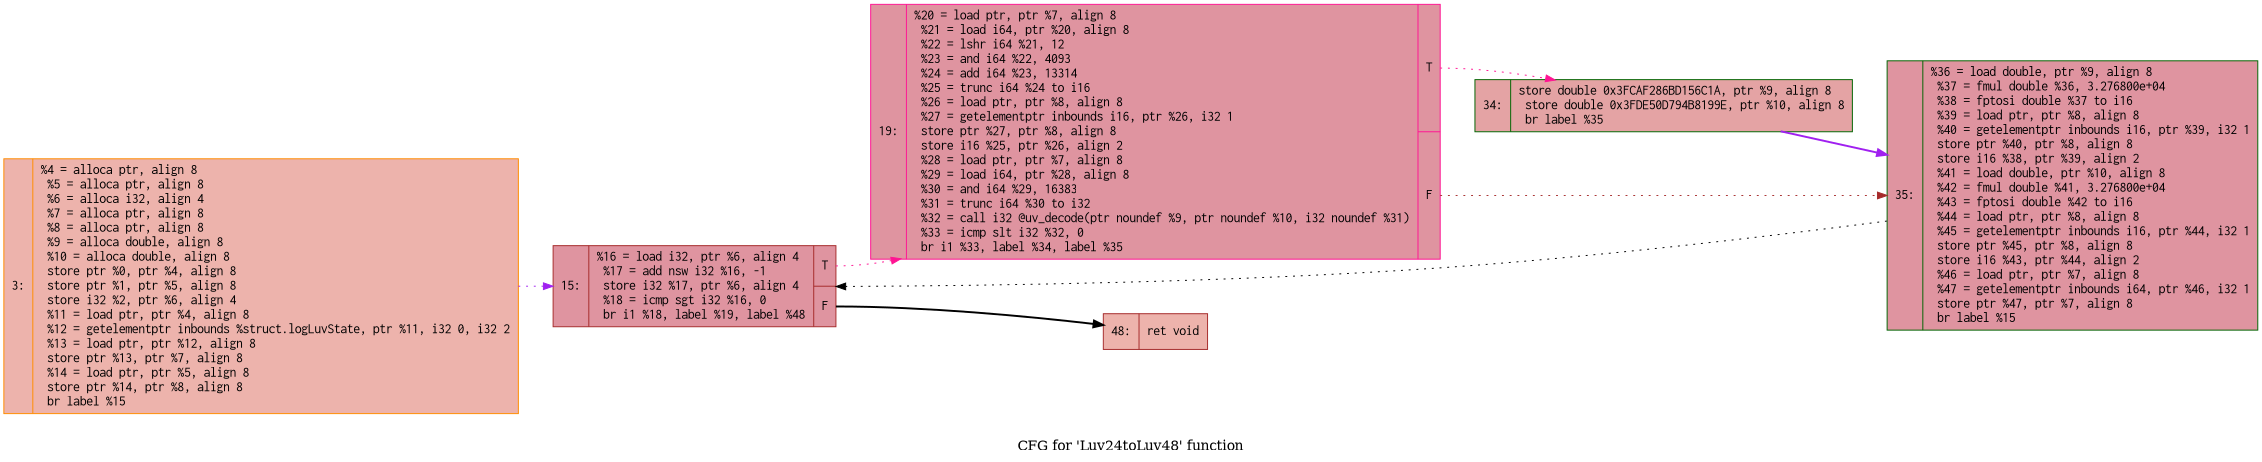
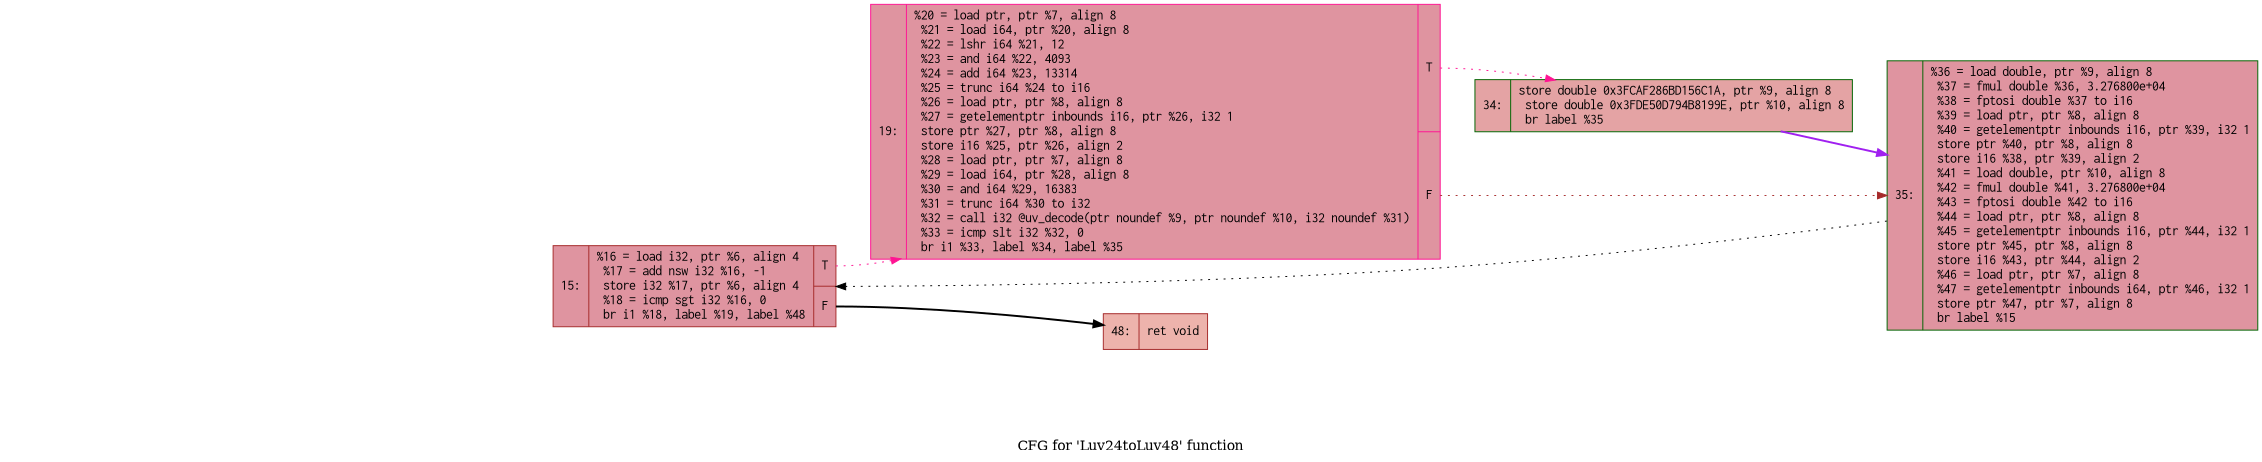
(261, 286) -> none
